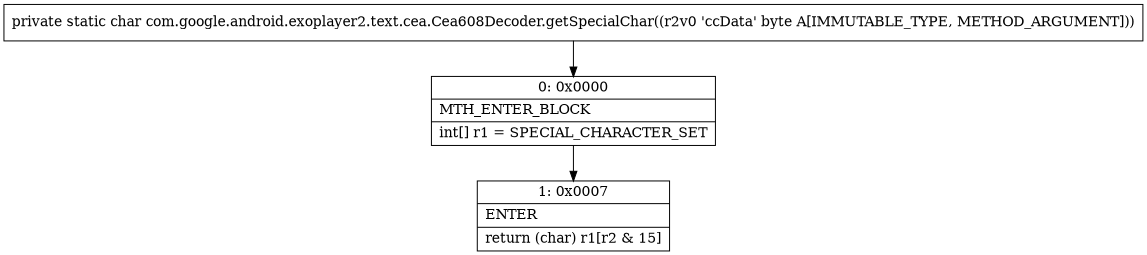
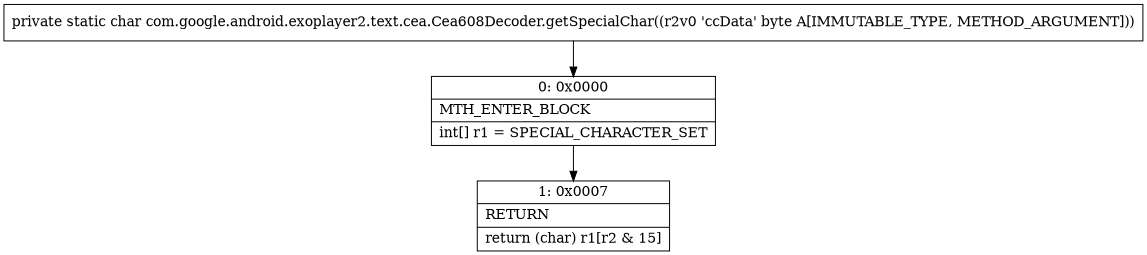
(511, 215) -> (517, 215)
